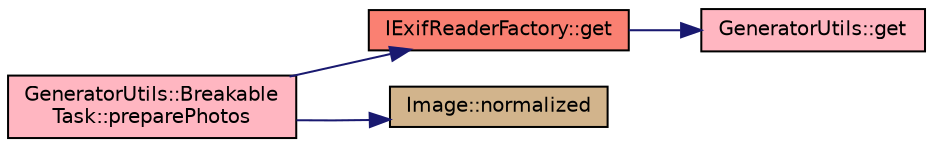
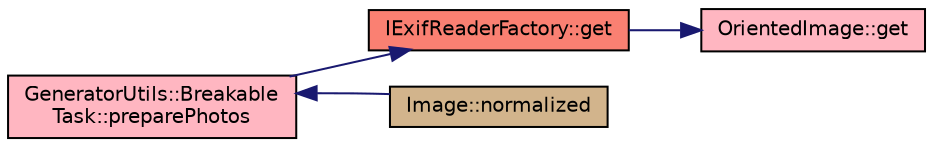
(813, 30) -> (813, 30)
(333, 120) -> (354, 93)
